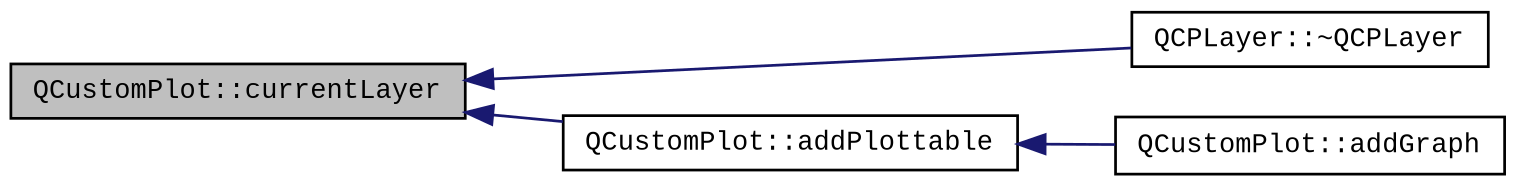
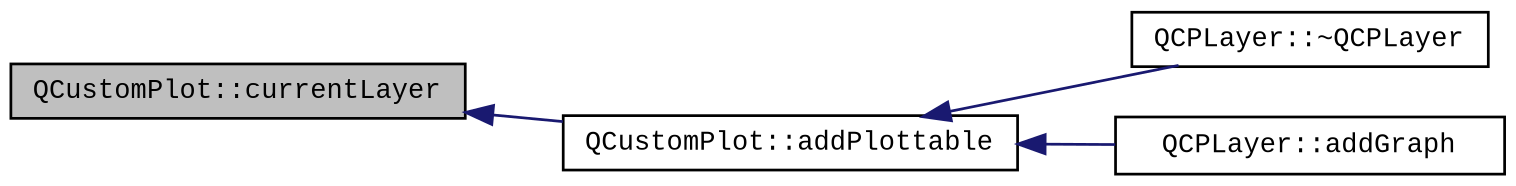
(812, 63) -> (1064, 88)
(1310, 146) -> (1310, 146)
